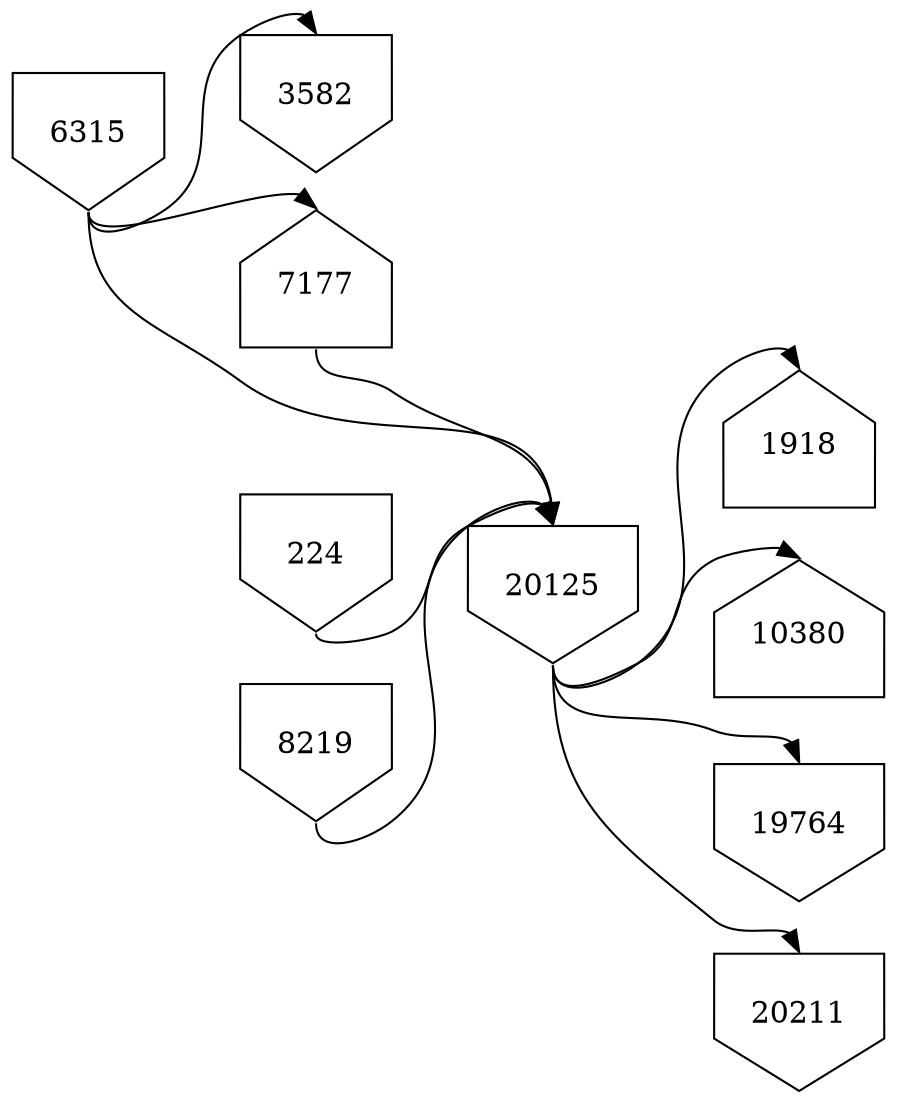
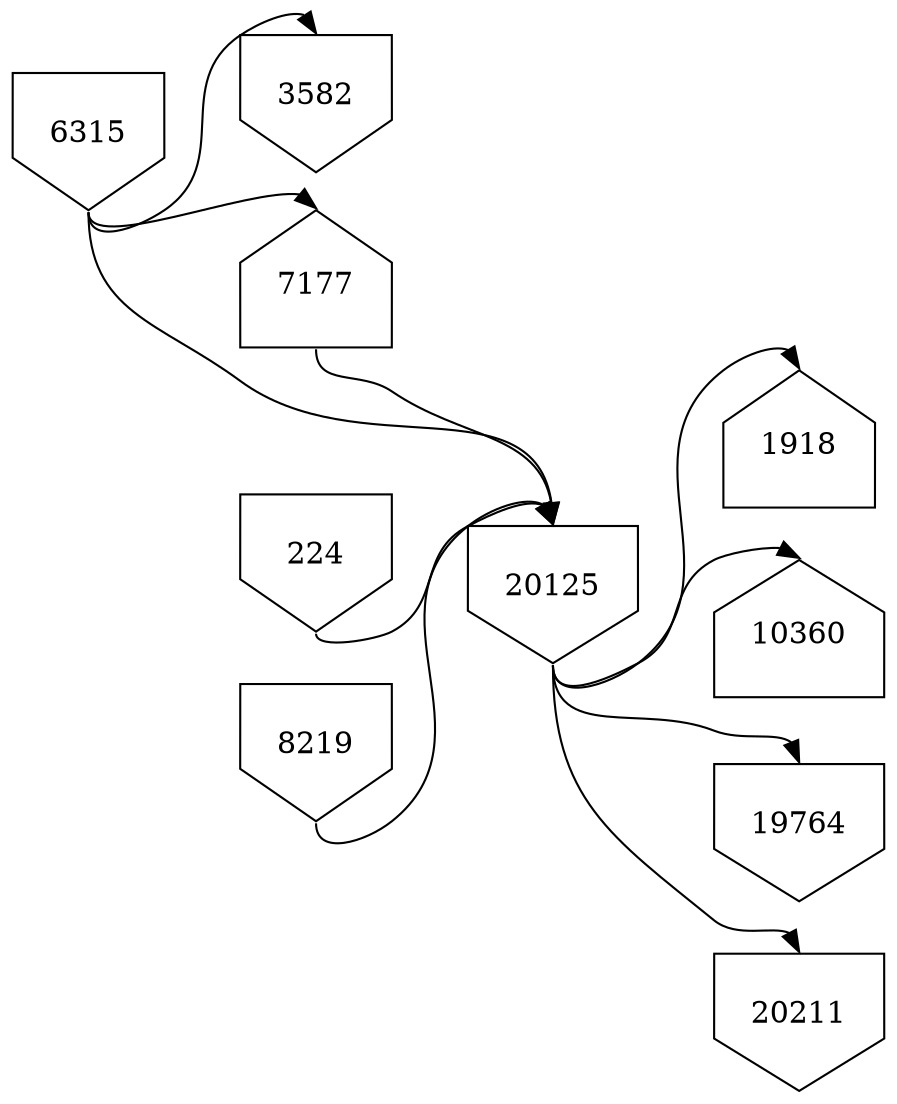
(799, 636) -> (799, 636)
